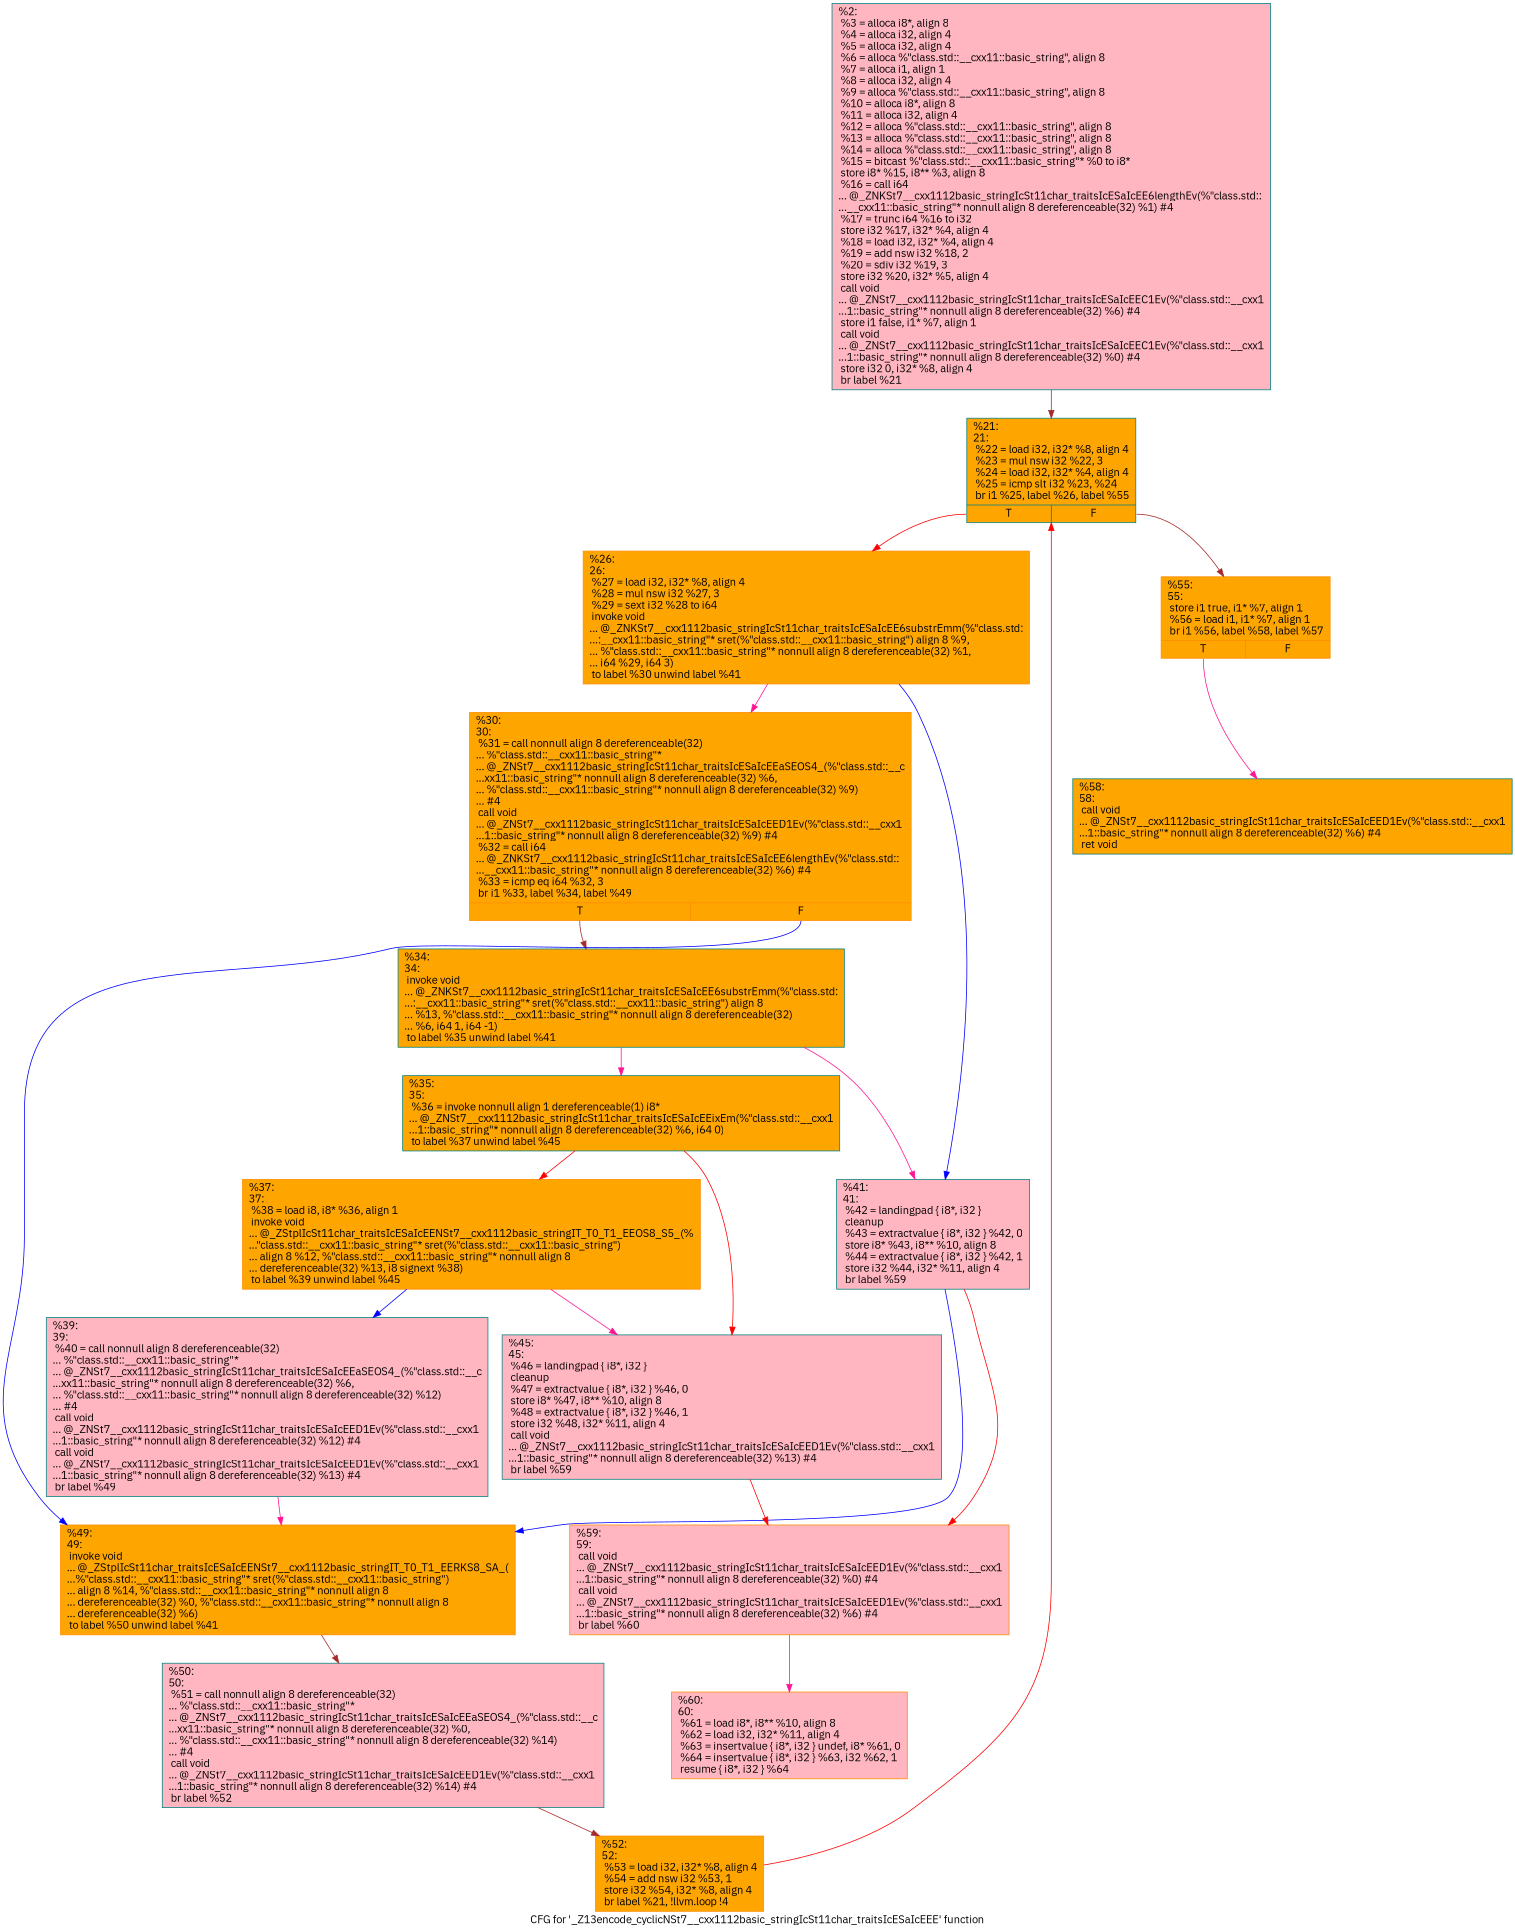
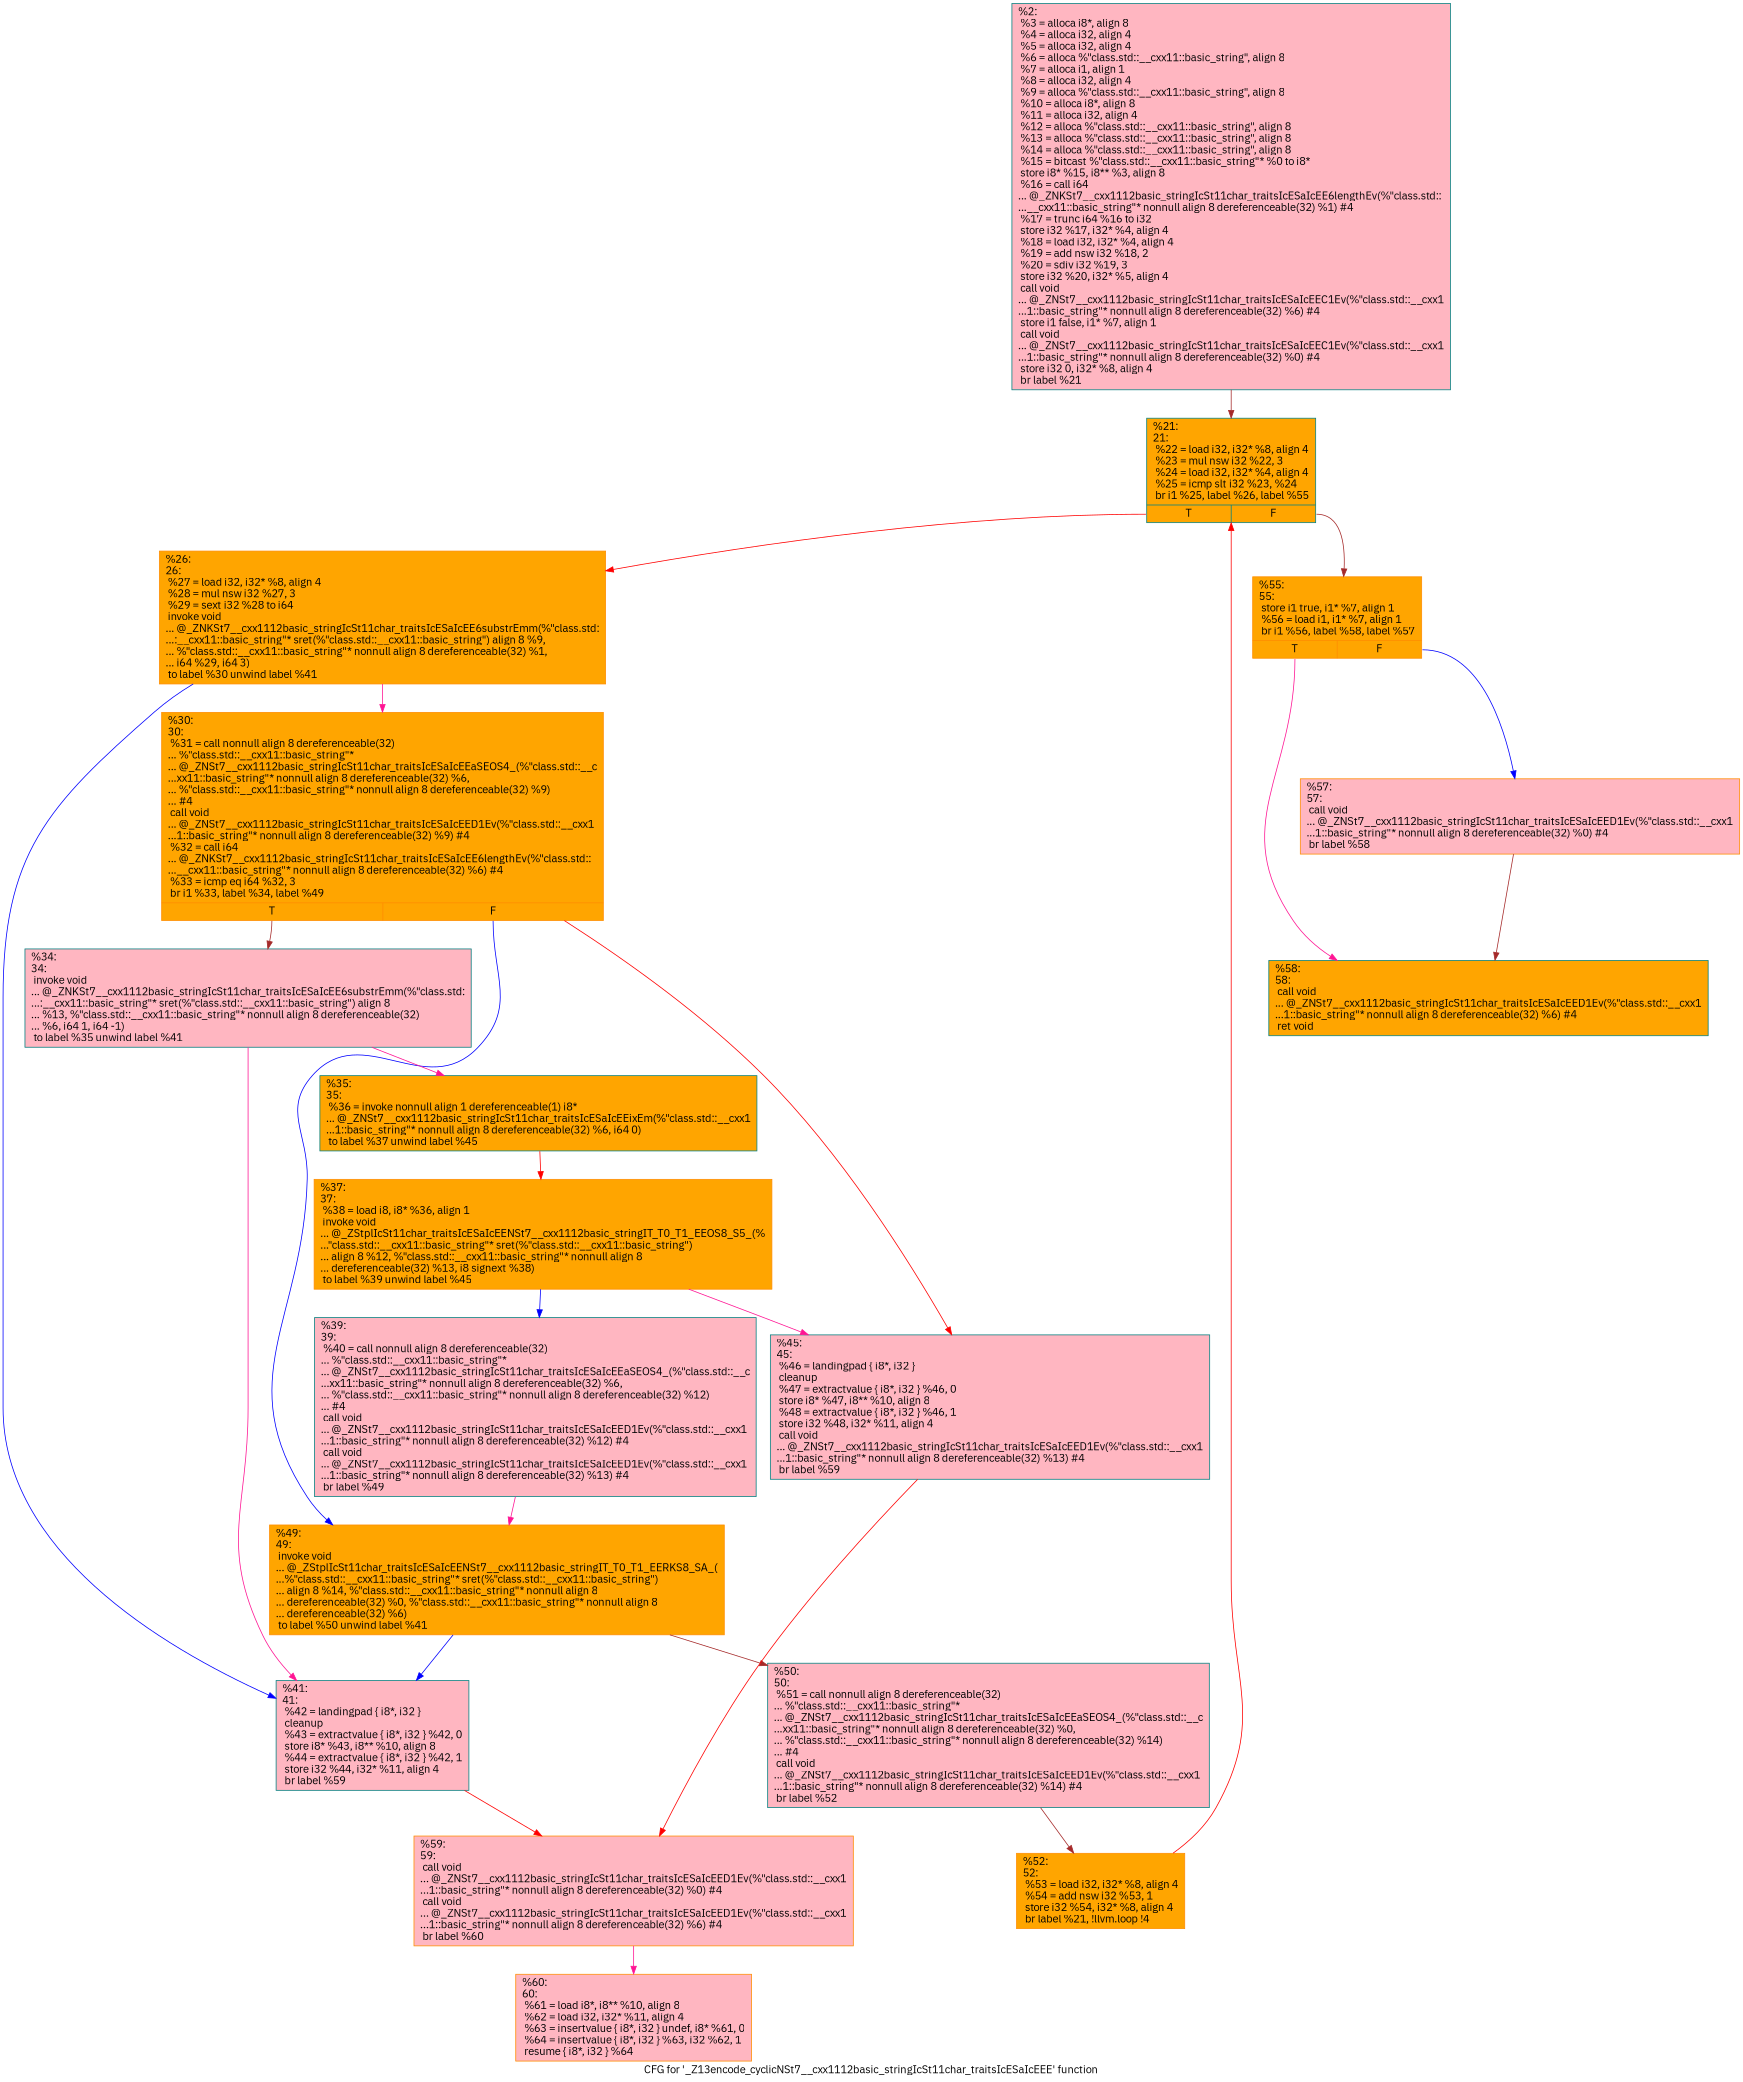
none -> (1520, 816)
(621, 998) -> (248, 998)
(726, 1233) -> (784, 1097)
(843, 1517) -> (437, 1655)
